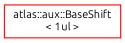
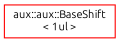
(63, 21) -> (60, 21)
